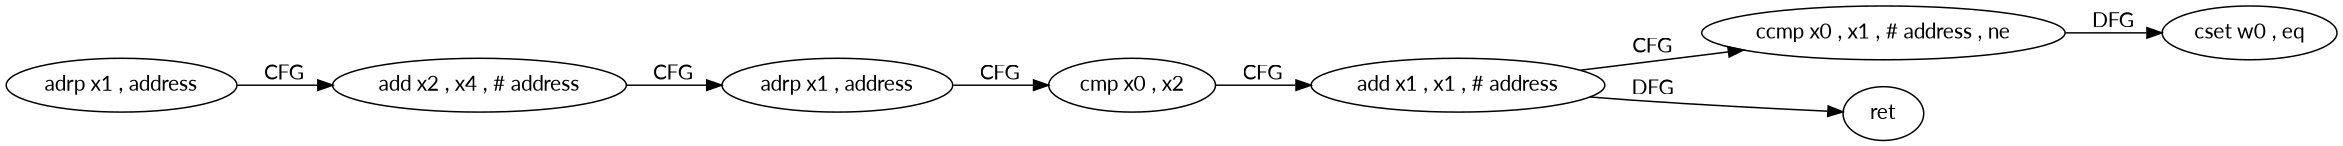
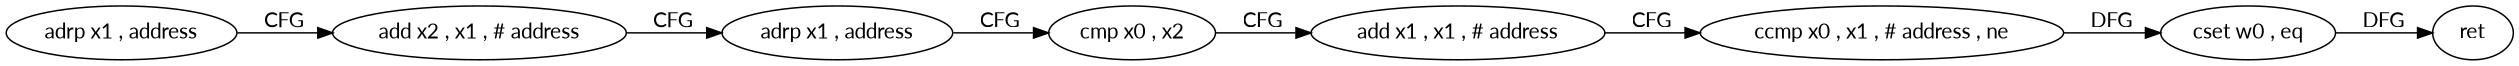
(479, 85) -> (479, 33)
(1709, 105) -> (2377, 33)
